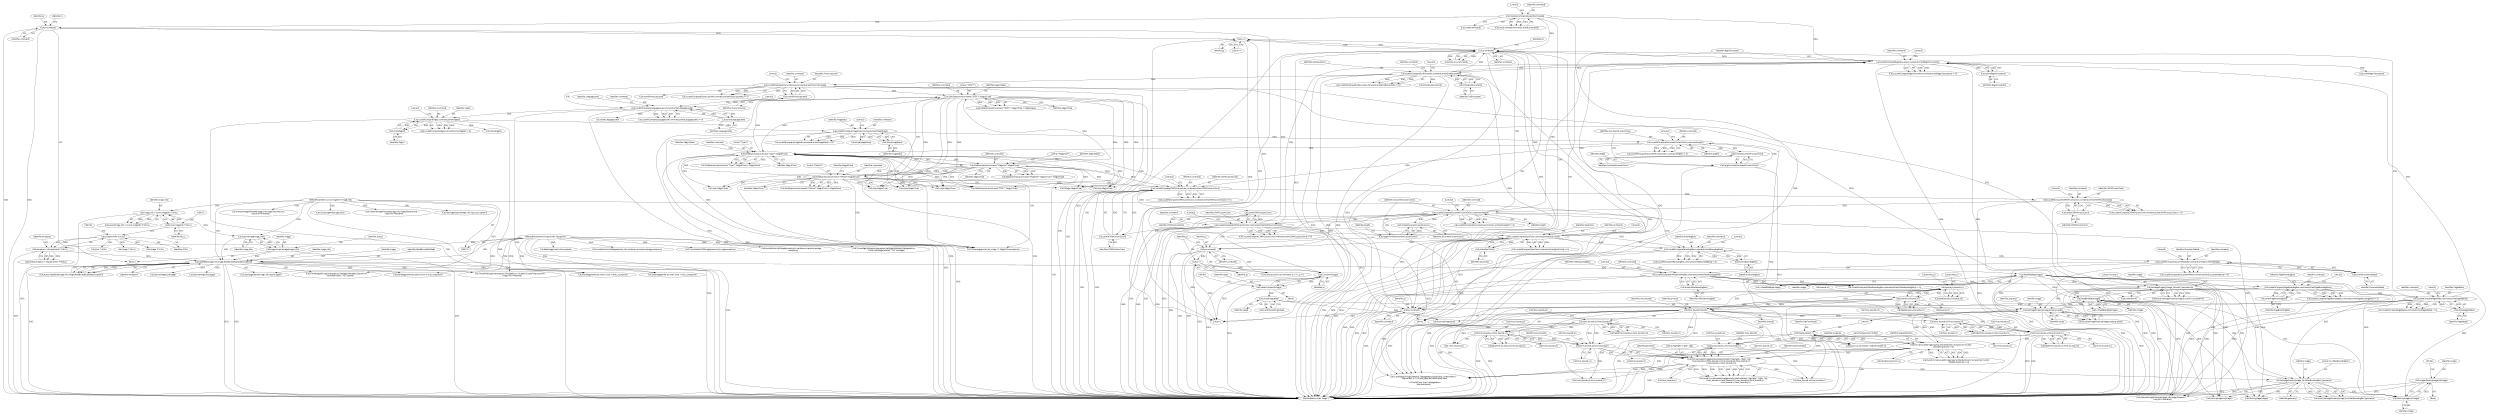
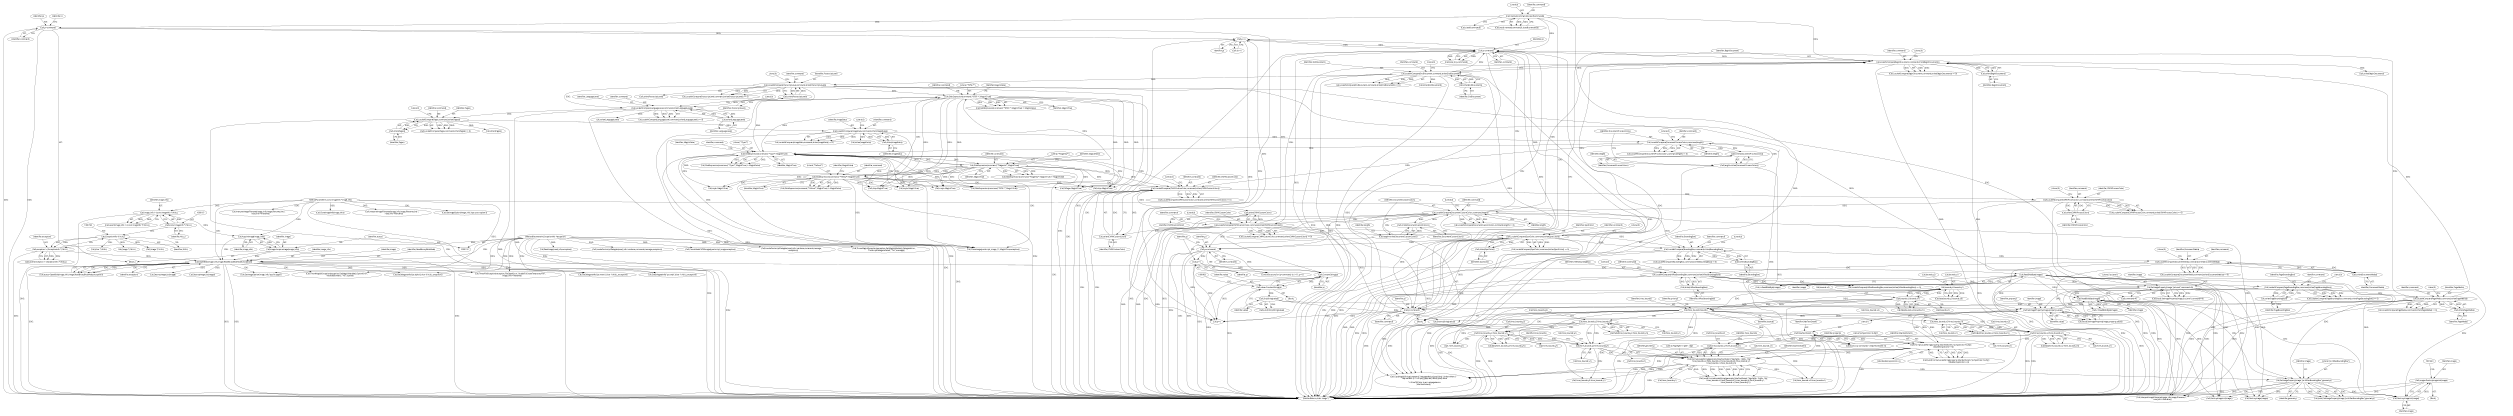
(453, 204) -> (422, 241)
(1277, 305) -> (1246, 301)
